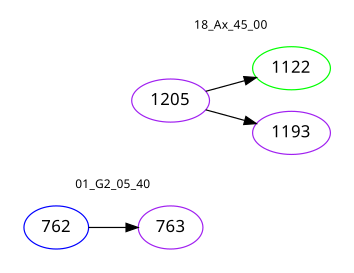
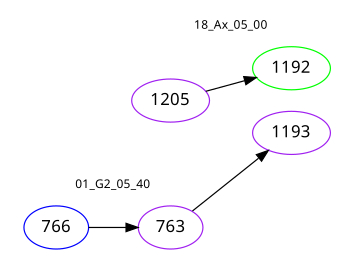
(231, 26) -> (231, 26)
(292, 68) -> (292, 68)
(225, 115) -> (225, 185)
(56, 227) -> (56, 227)
